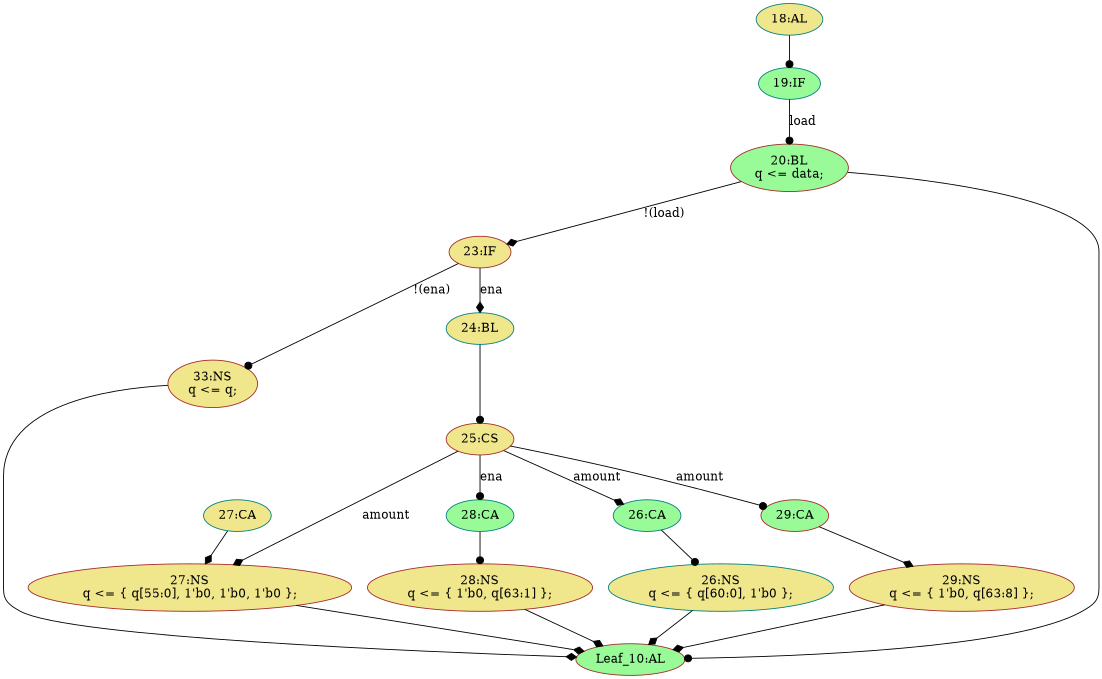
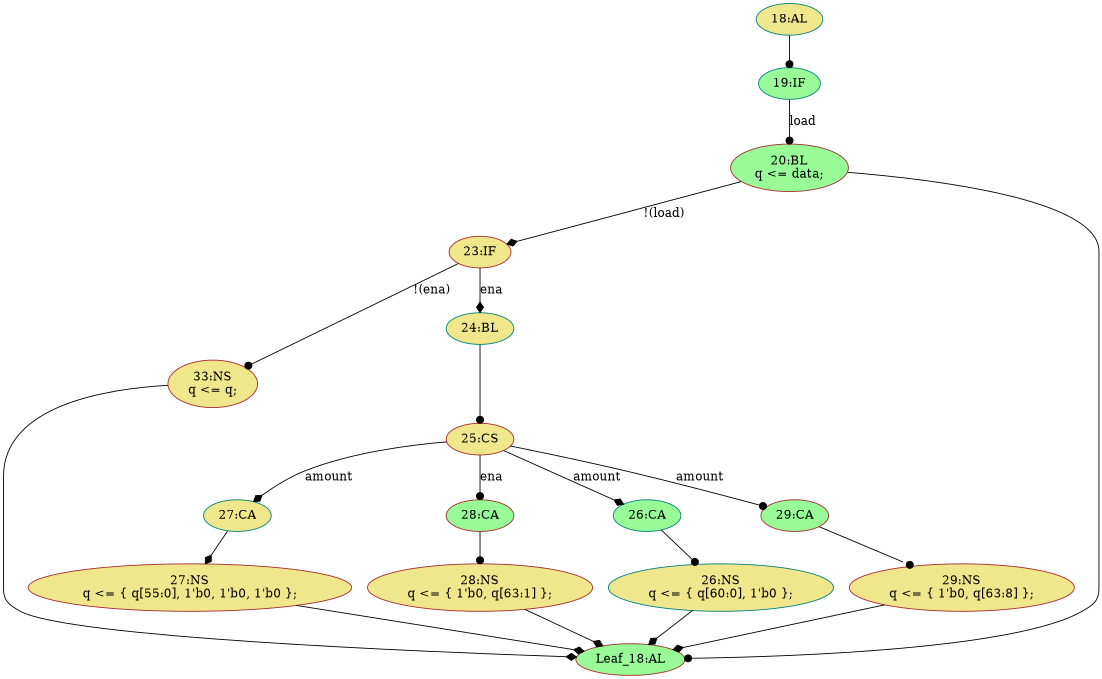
(350, 506) -> (351, 457)
(480, 516) -> (480, 516)
(861, 544) -> (861, 544)
(630, 660) -> (630, 660)
